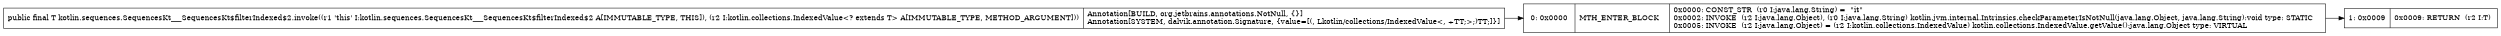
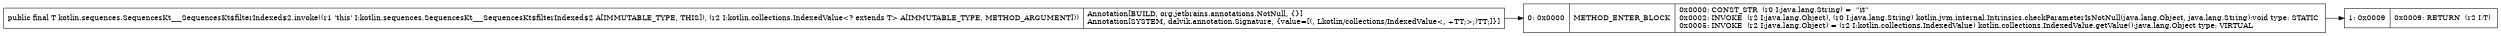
(1619, 18) -> (1622, 18)
